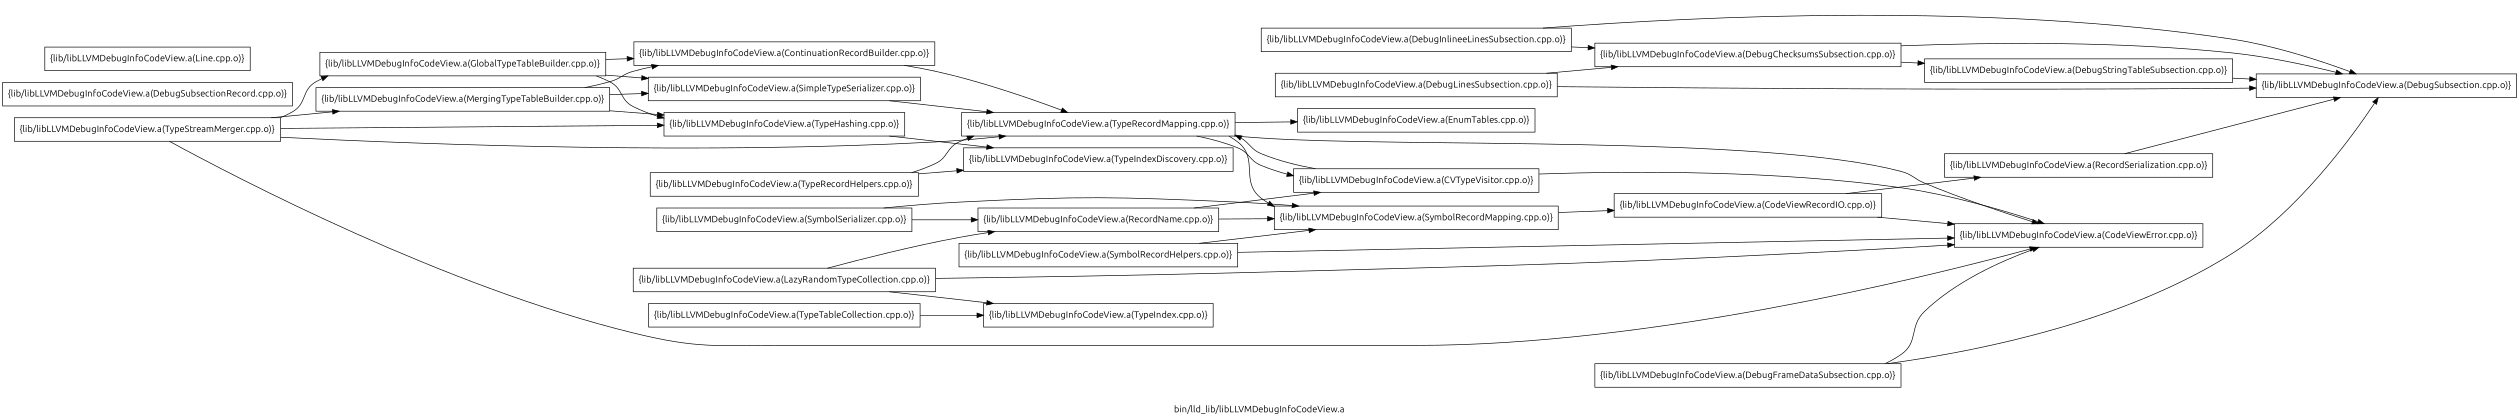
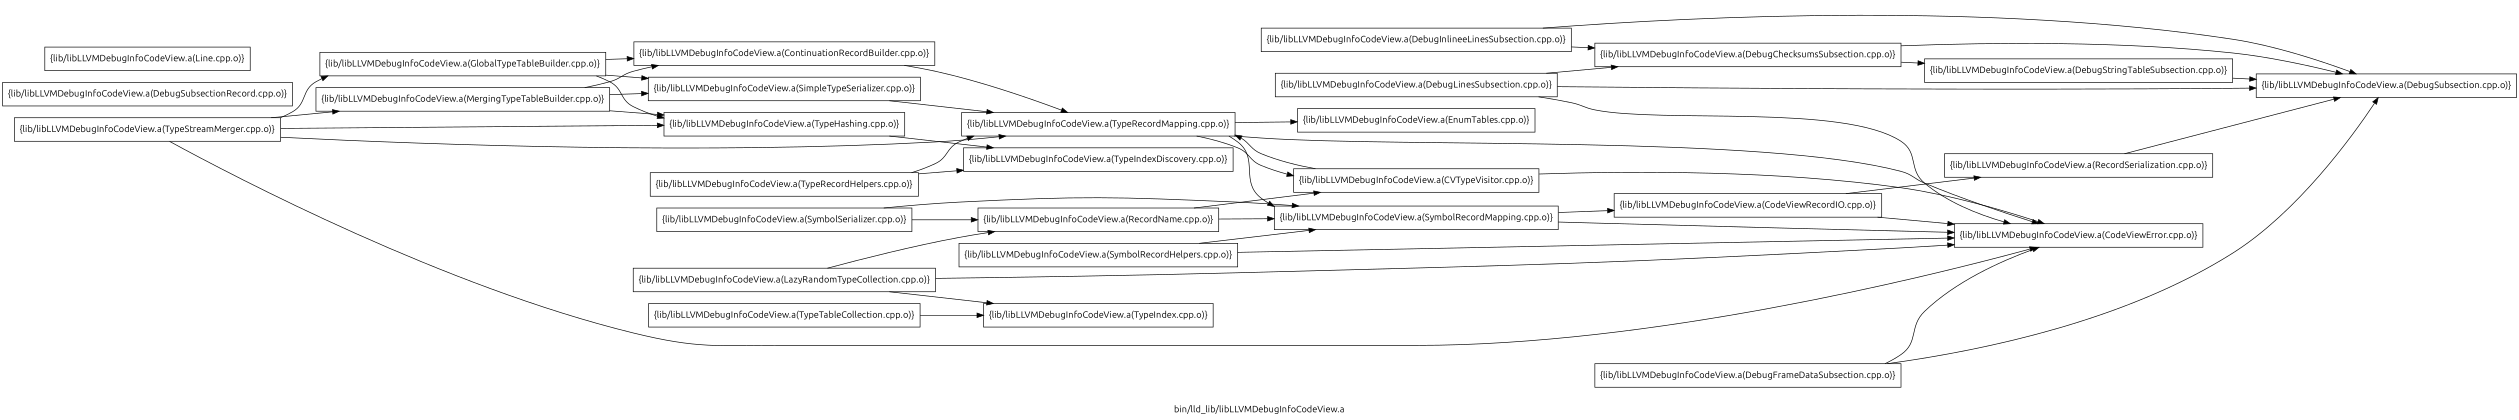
none -> (1790, 118)
none -> (1753, 227)
